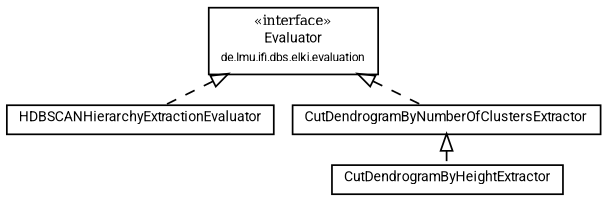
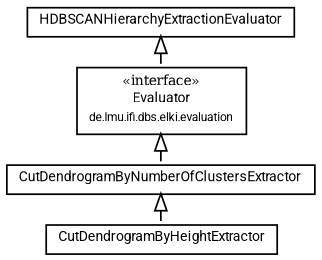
(190, 93) -> (161, 60)
